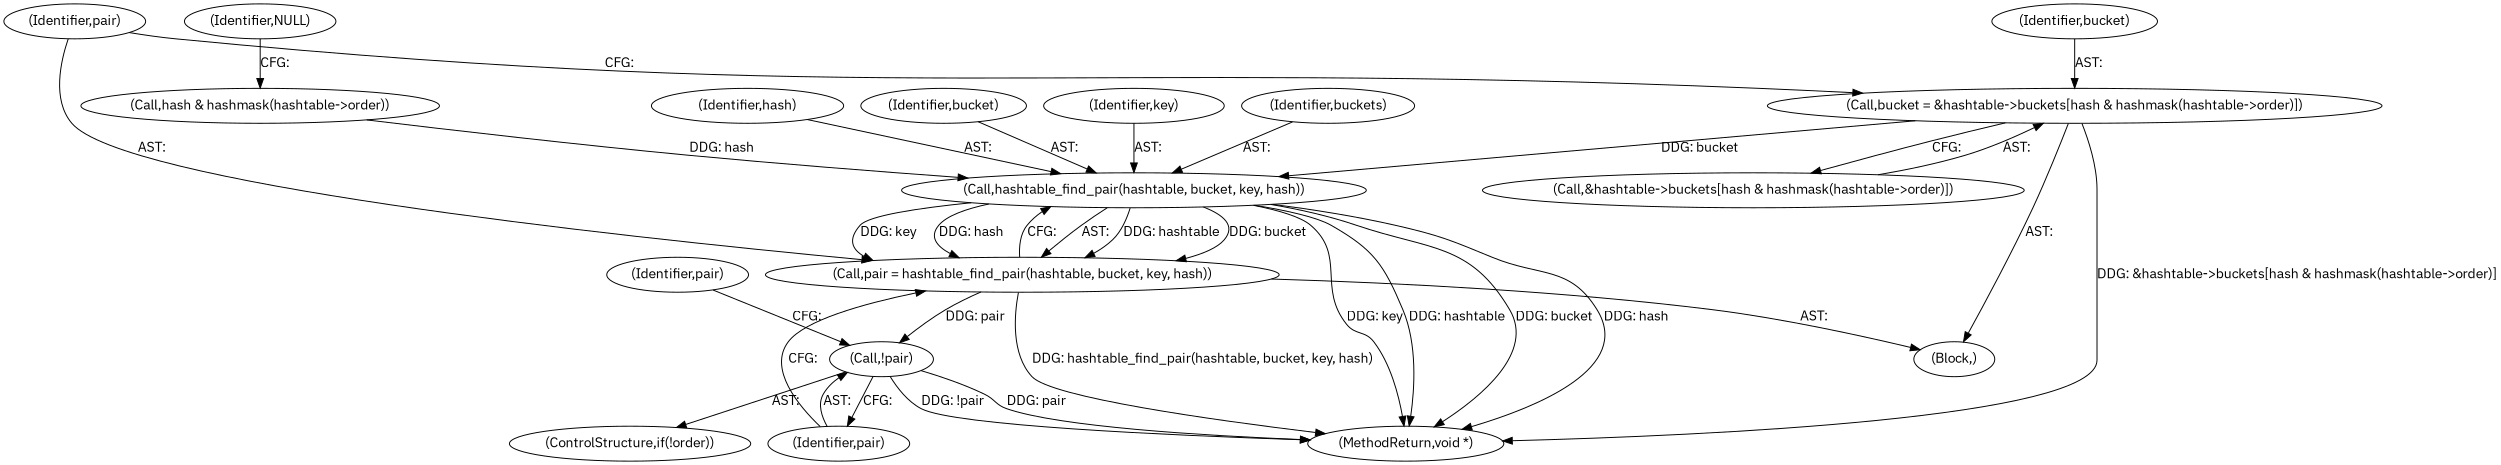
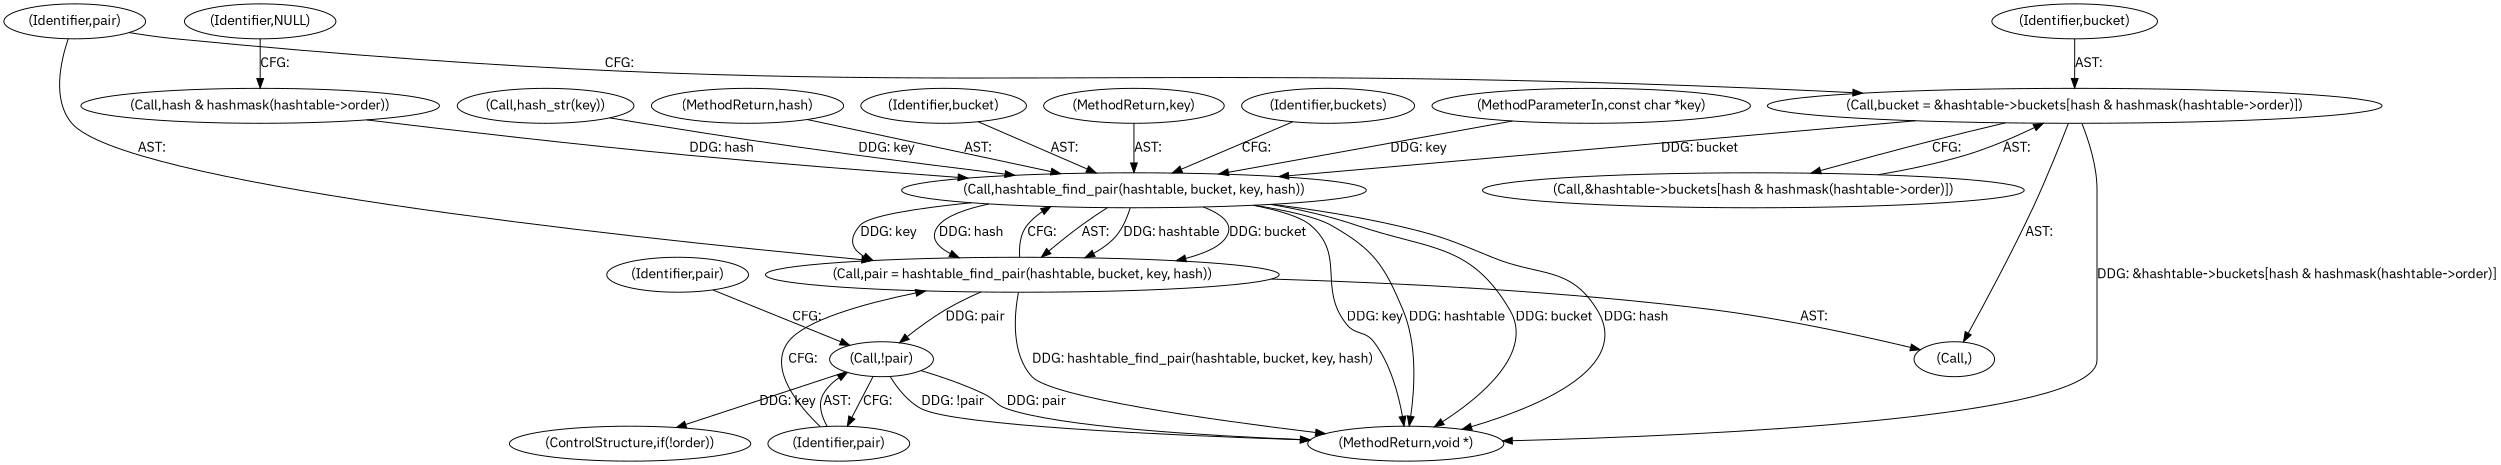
none -> (546, 106)
(748, 106) -> (748, 106)
(1134, 106) -> (1134, 106)
none -> (1591, 106)
(1258, 148) -> (1258, 148)
(1954, 359) -> (1954, 359)
(787, 401) -> (787, 401)
